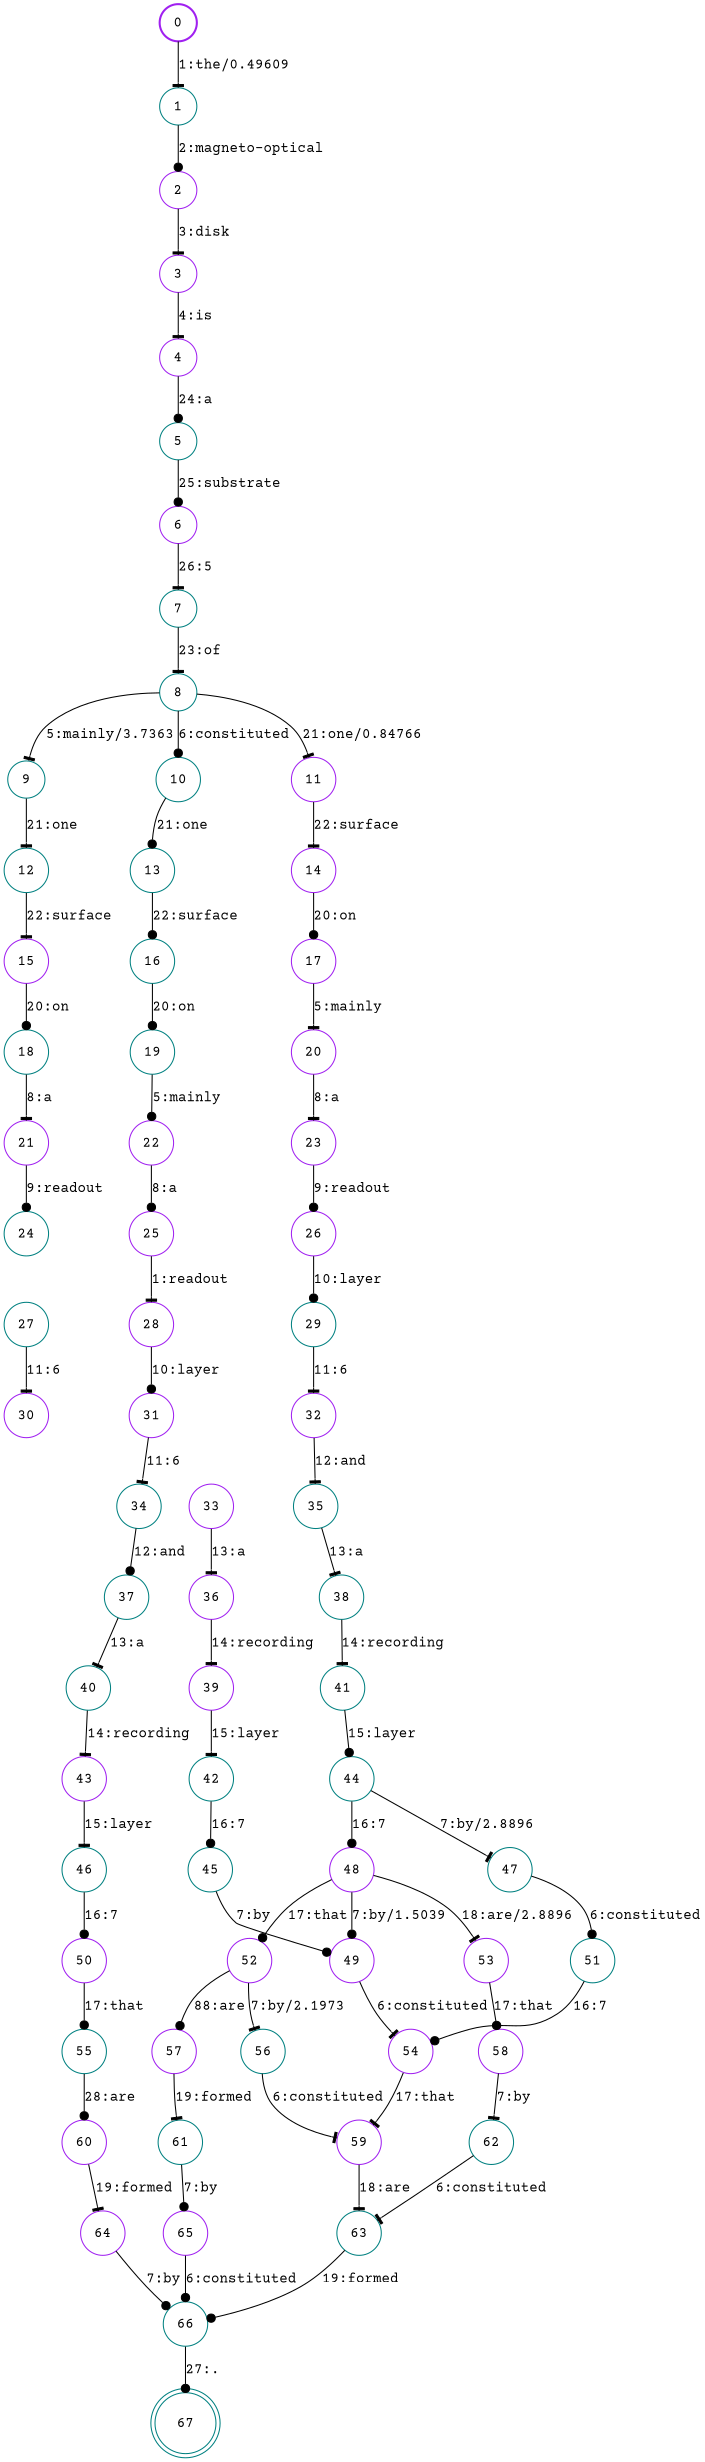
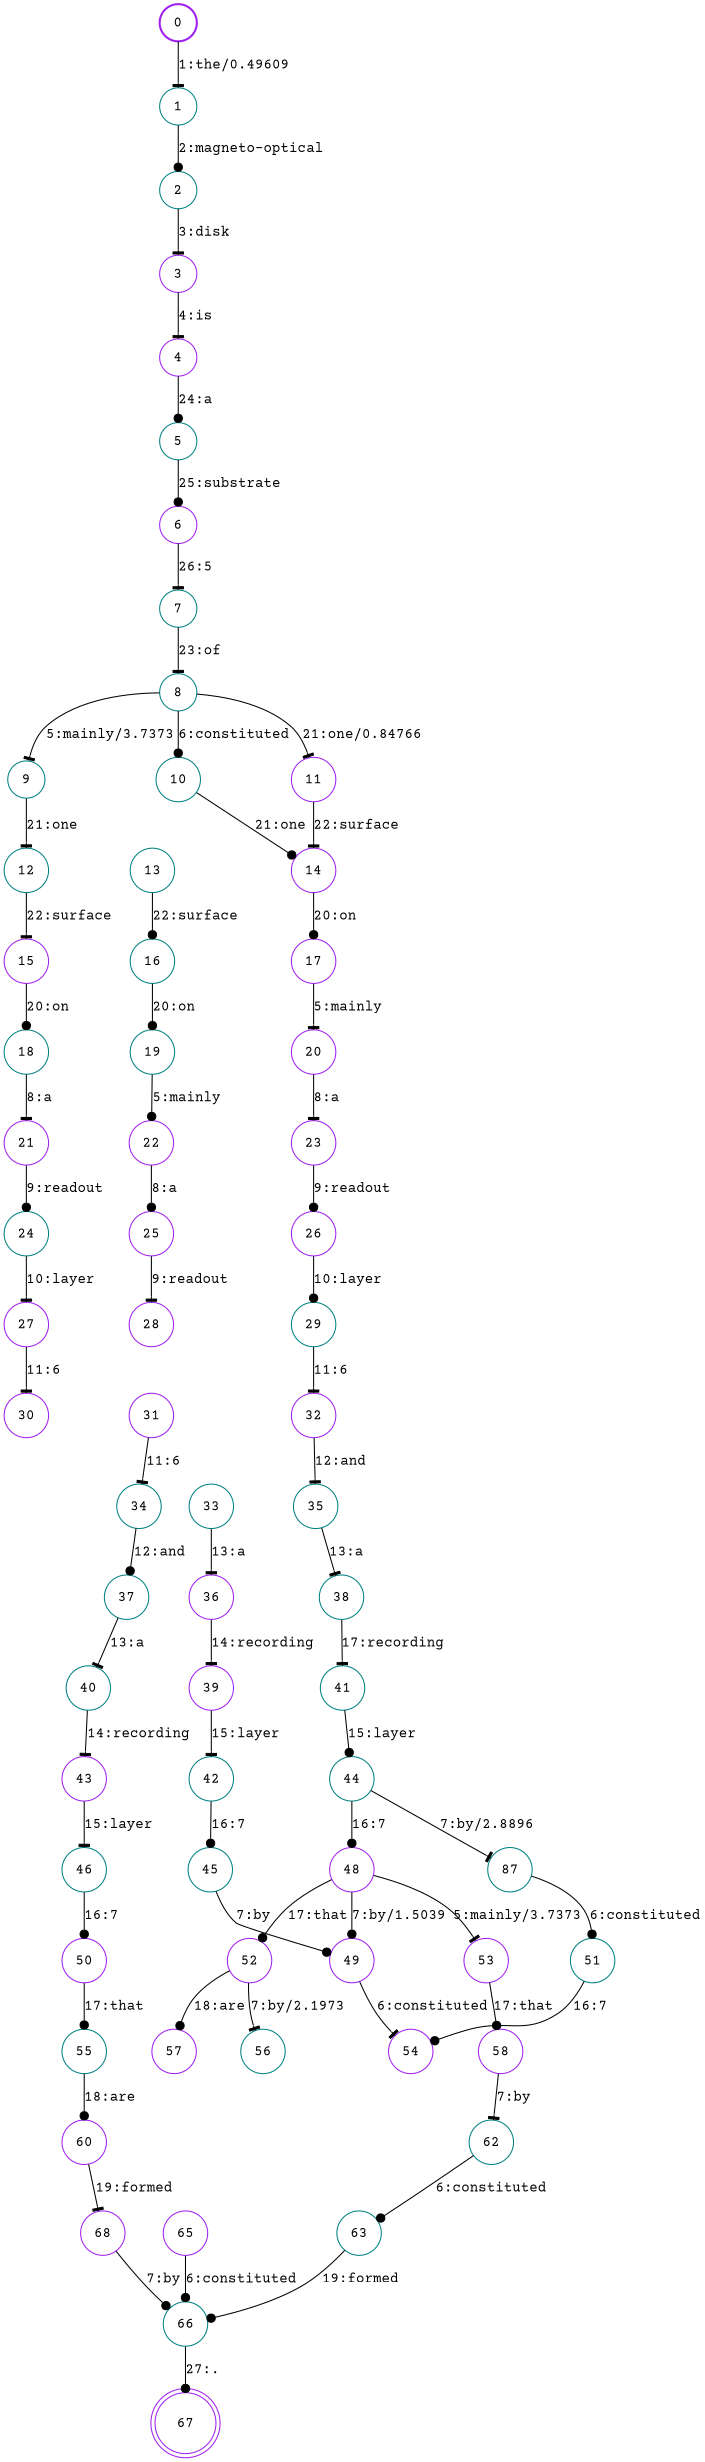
(178, 190) -> (178, 190)
(110, 734) -> (110, 734)
(156, 818) -> (242, 823)
none -> (26, 1277)
(190, 1279) -> (190, 1279)
(26, 1325) -> (26, 1325)
(151, 1366) -> none
(211, 1506) -> (211, 1506)
(393, 1643) -> (393, 1643)
(510, 1870) -> (510, 1870)
(517, 1915) -> (517, 1915)
(220, 2006) -> (220, 2006)
(110, 2097) -> (110, 2097)
(180, 2142) -> none
(359, 2142) -> none
(428, 2187) -> (428, 2187)
(103, 2233) -> (103, 2233)
(185, 2423) -> (185, 2423)
